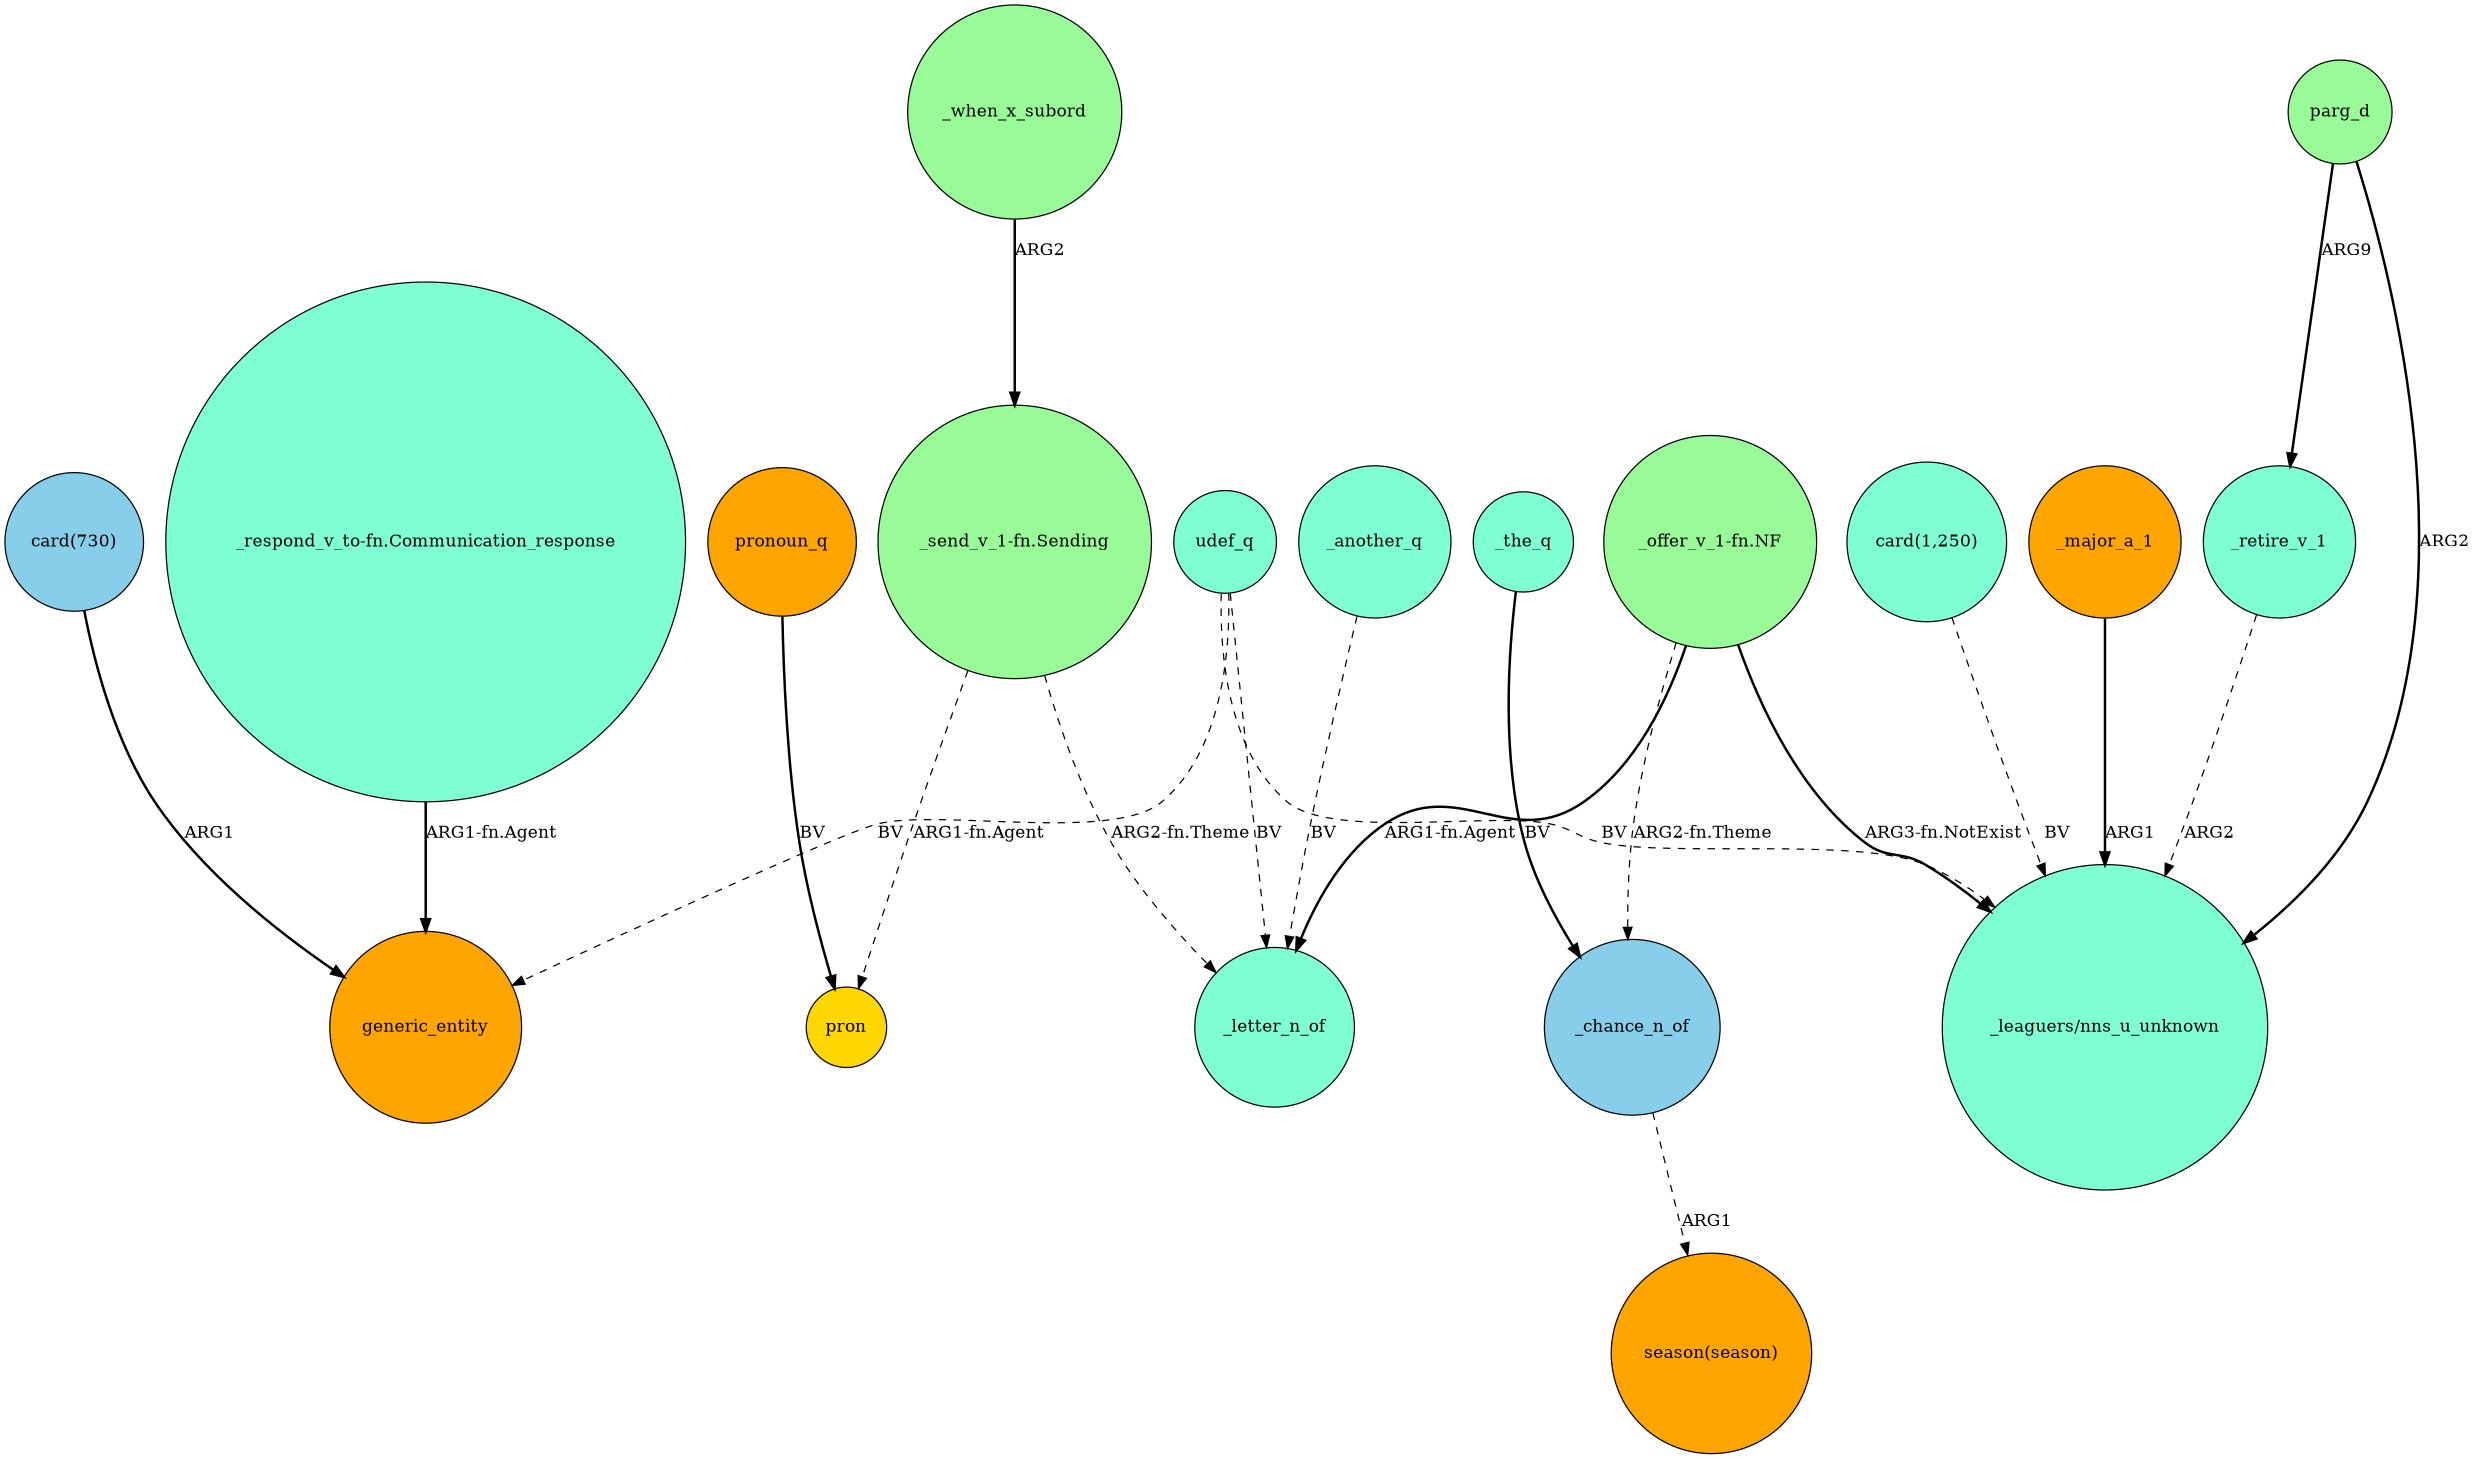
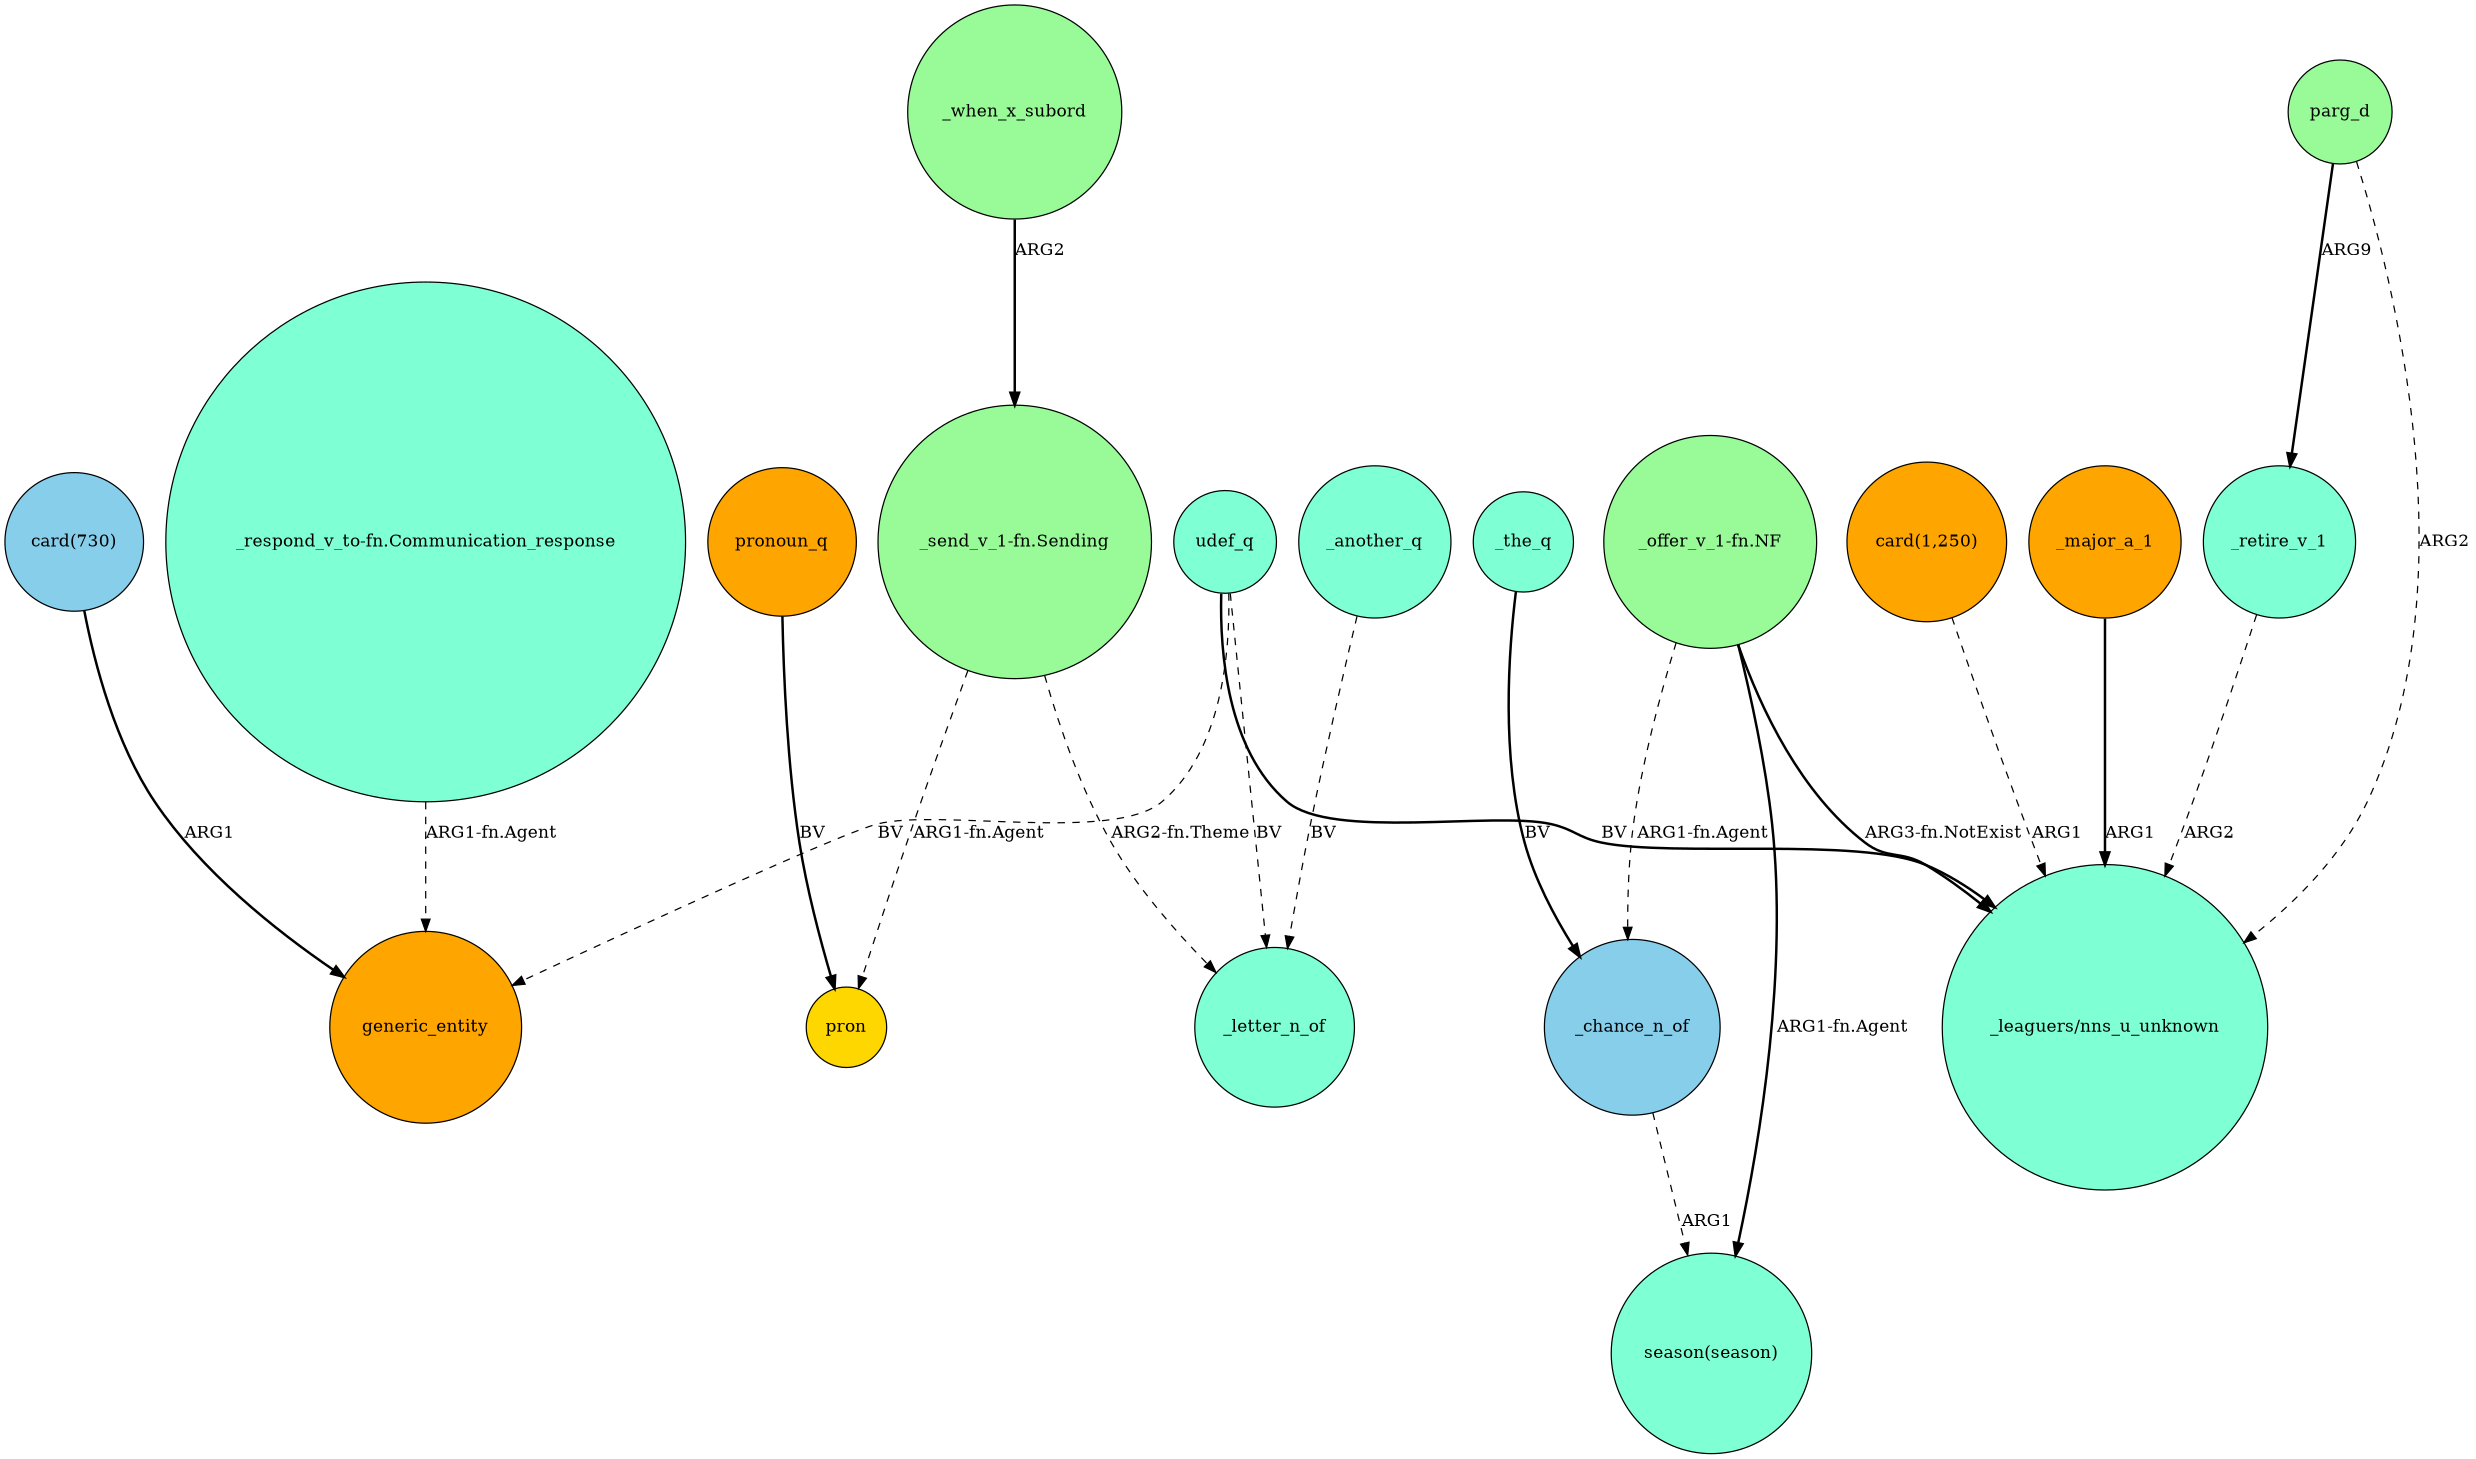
(1927, 542) -> (1927, 542)
(2417, 570) -> (2417, 570)
(1480, 813) -> (1776, 943)
(1552, 824) -> (1529, 821)
(1703, 833) -> (1703, 833)
(2057, 833) -> (2057, 833)
(426, 860) -> (426, 860)
(1711, 1353) -> (1711, 1353)
